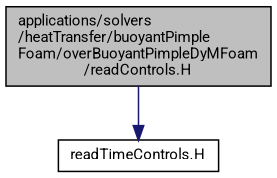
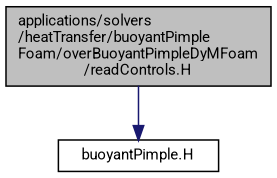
(138, 156) -> (138, 156)
